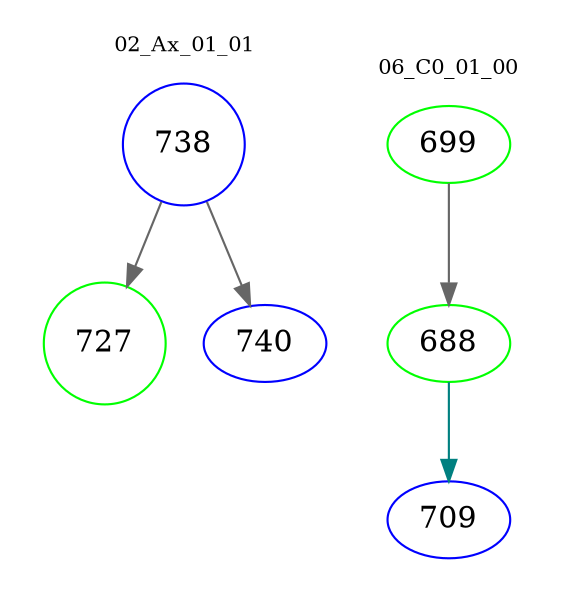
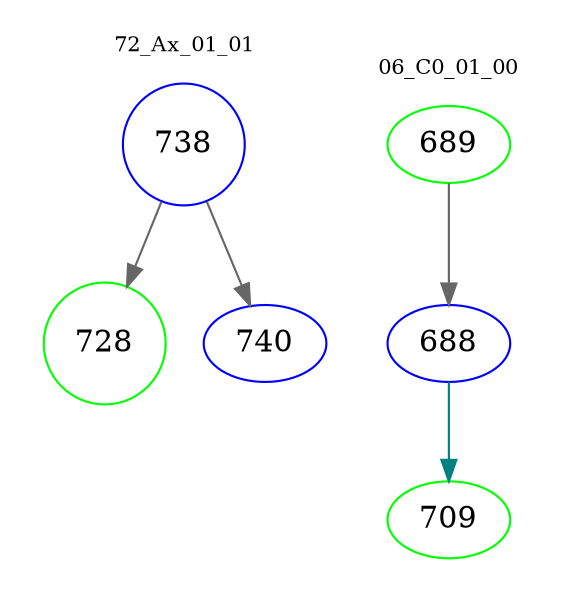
(185, 46) -> (185, 46)
(449, 144) -> (449, 144)
(105, 343) -> (105, 343)
(449, 343) -> (449, 343)
(449, 520) -> (449, 520)
